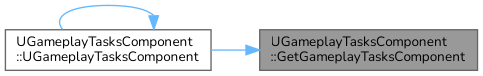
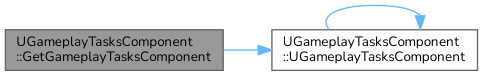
(228, 50) -> (241, 50)
